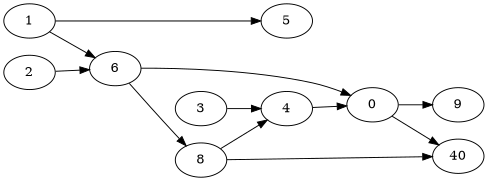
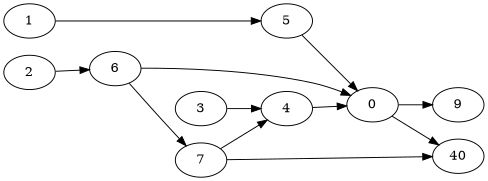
(68, 42) -> none
none -> (326, 59)
(201, 160) -> (201, 160)
